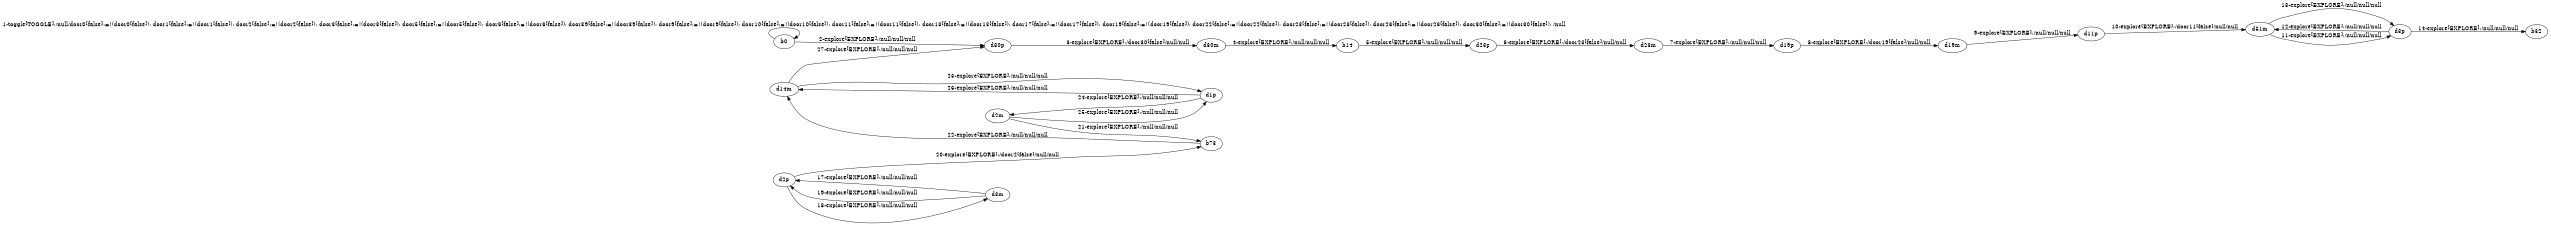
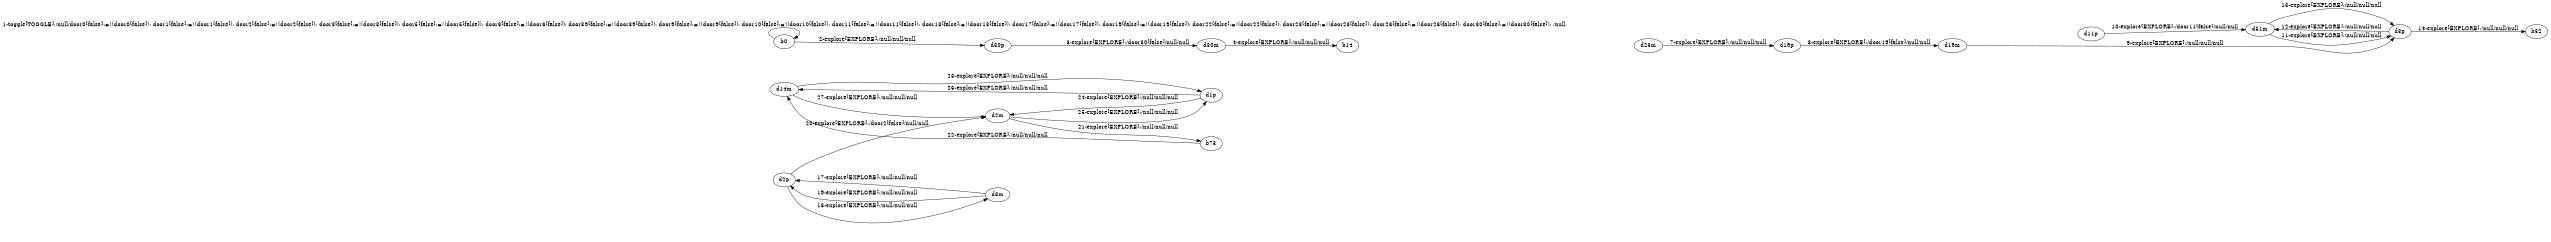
(2020, 40) -> (2181, 46)
(1483, 46) -> none
(881, 57) -> (886, 115)
(996, 161) -> (874, 139)
